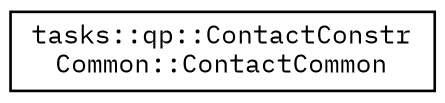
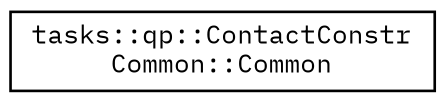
(223, 51) -> (223, 51)
